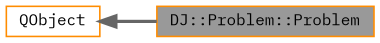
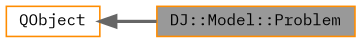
(265, 21) -> (256, 21)
